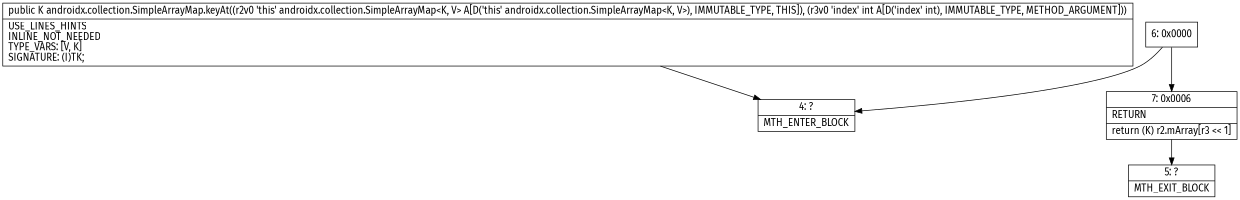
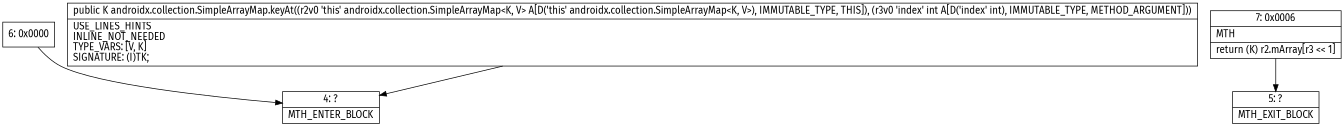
(1172, 66) -> none
(1129, 115) -> (1226, 34)
